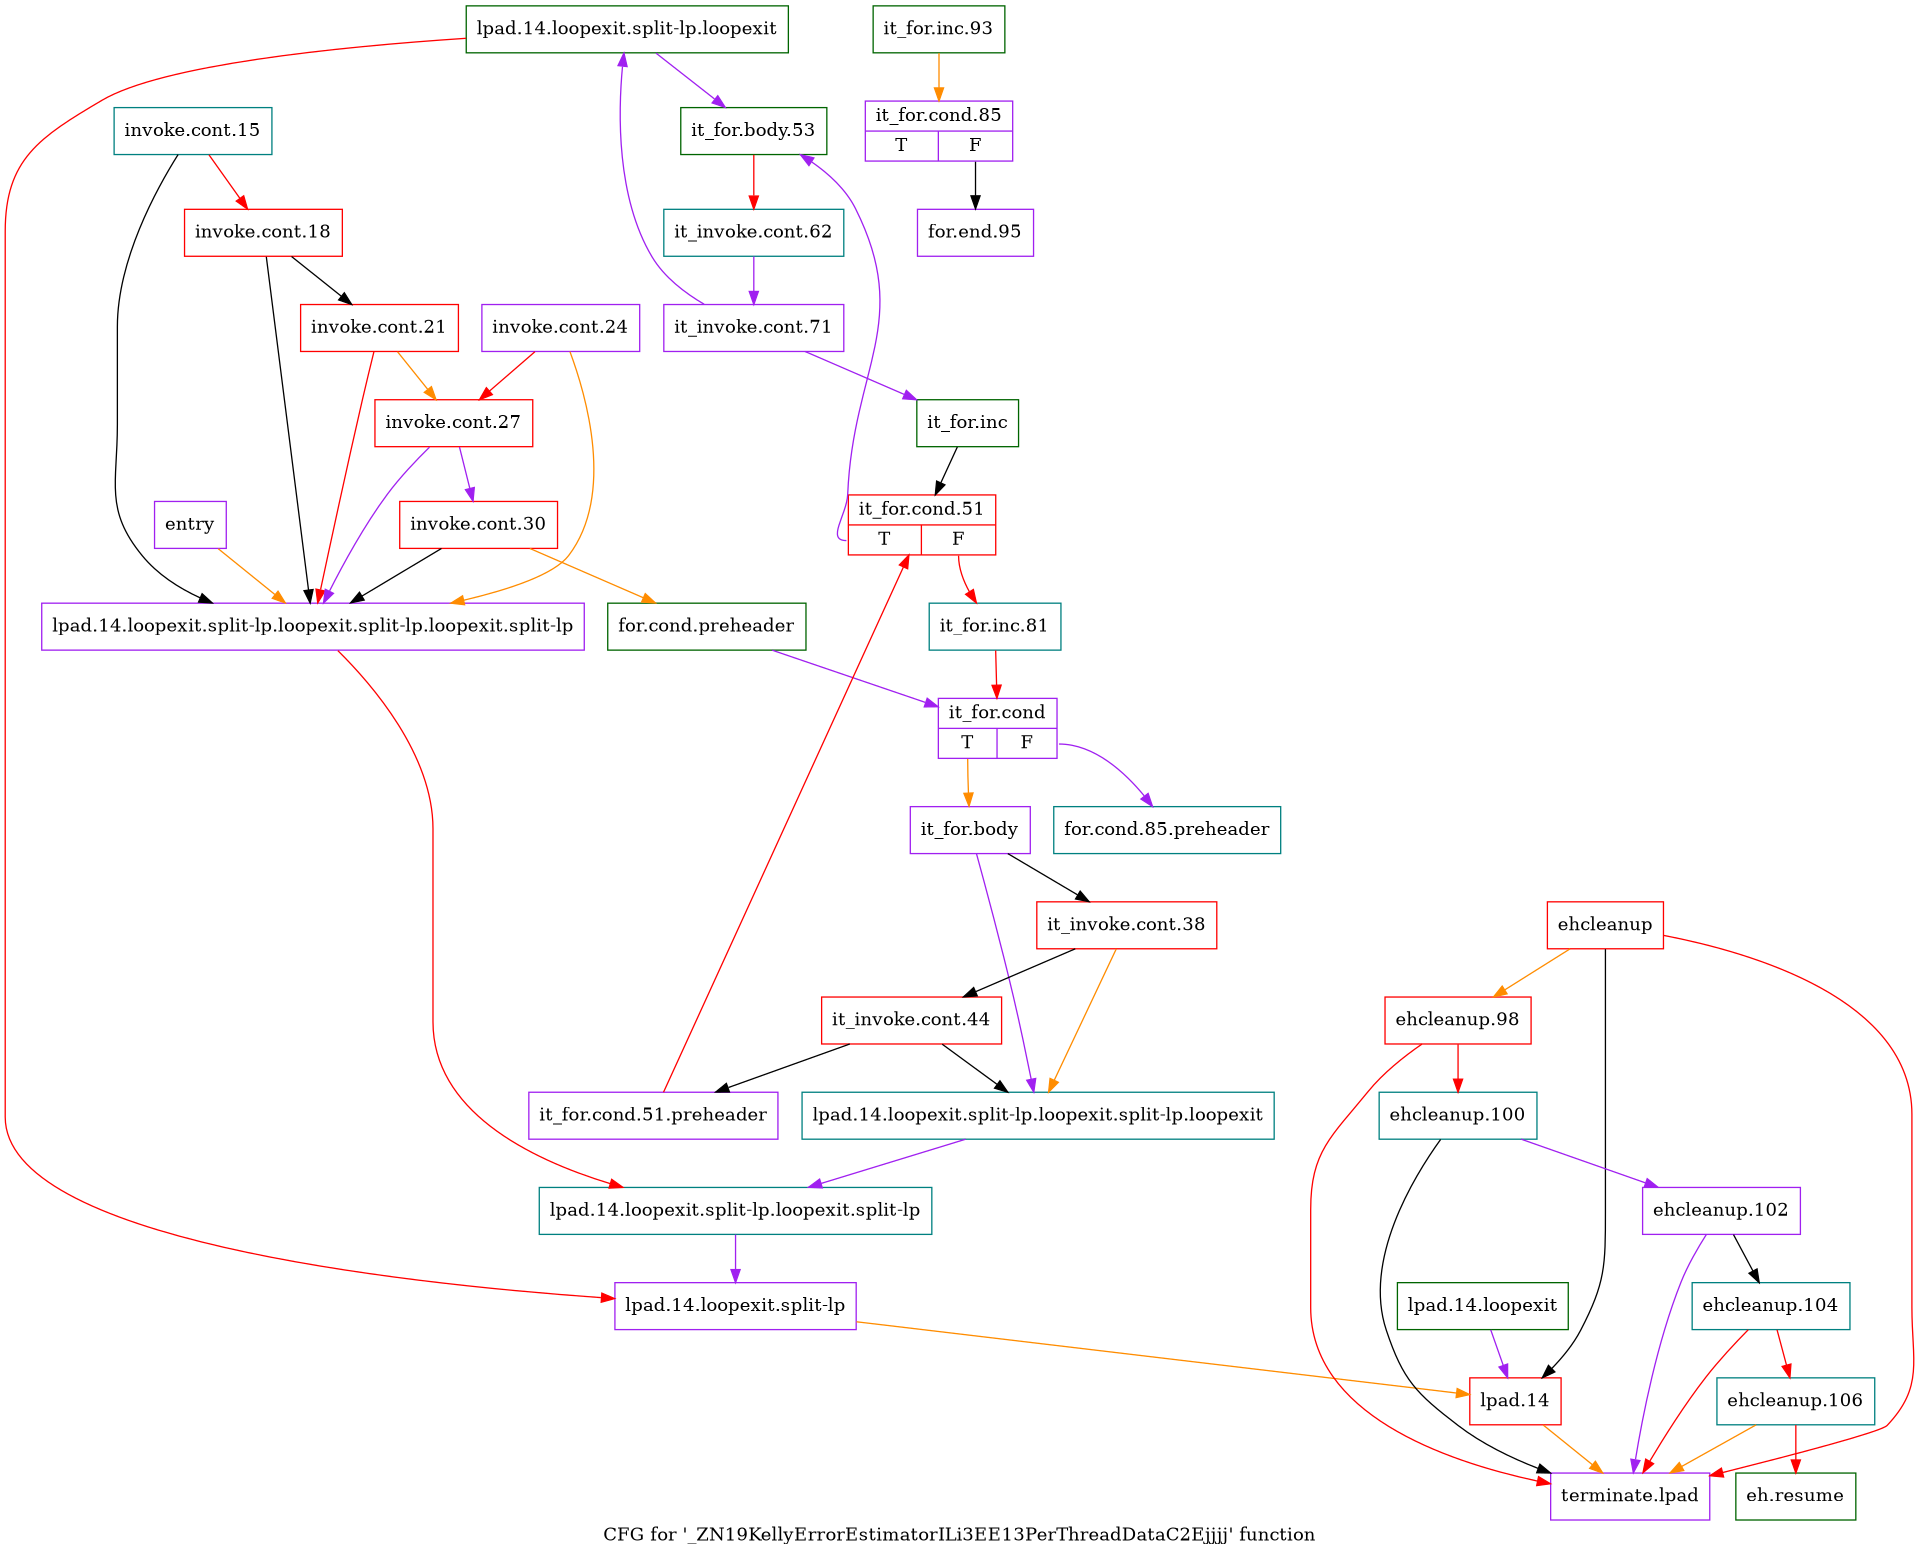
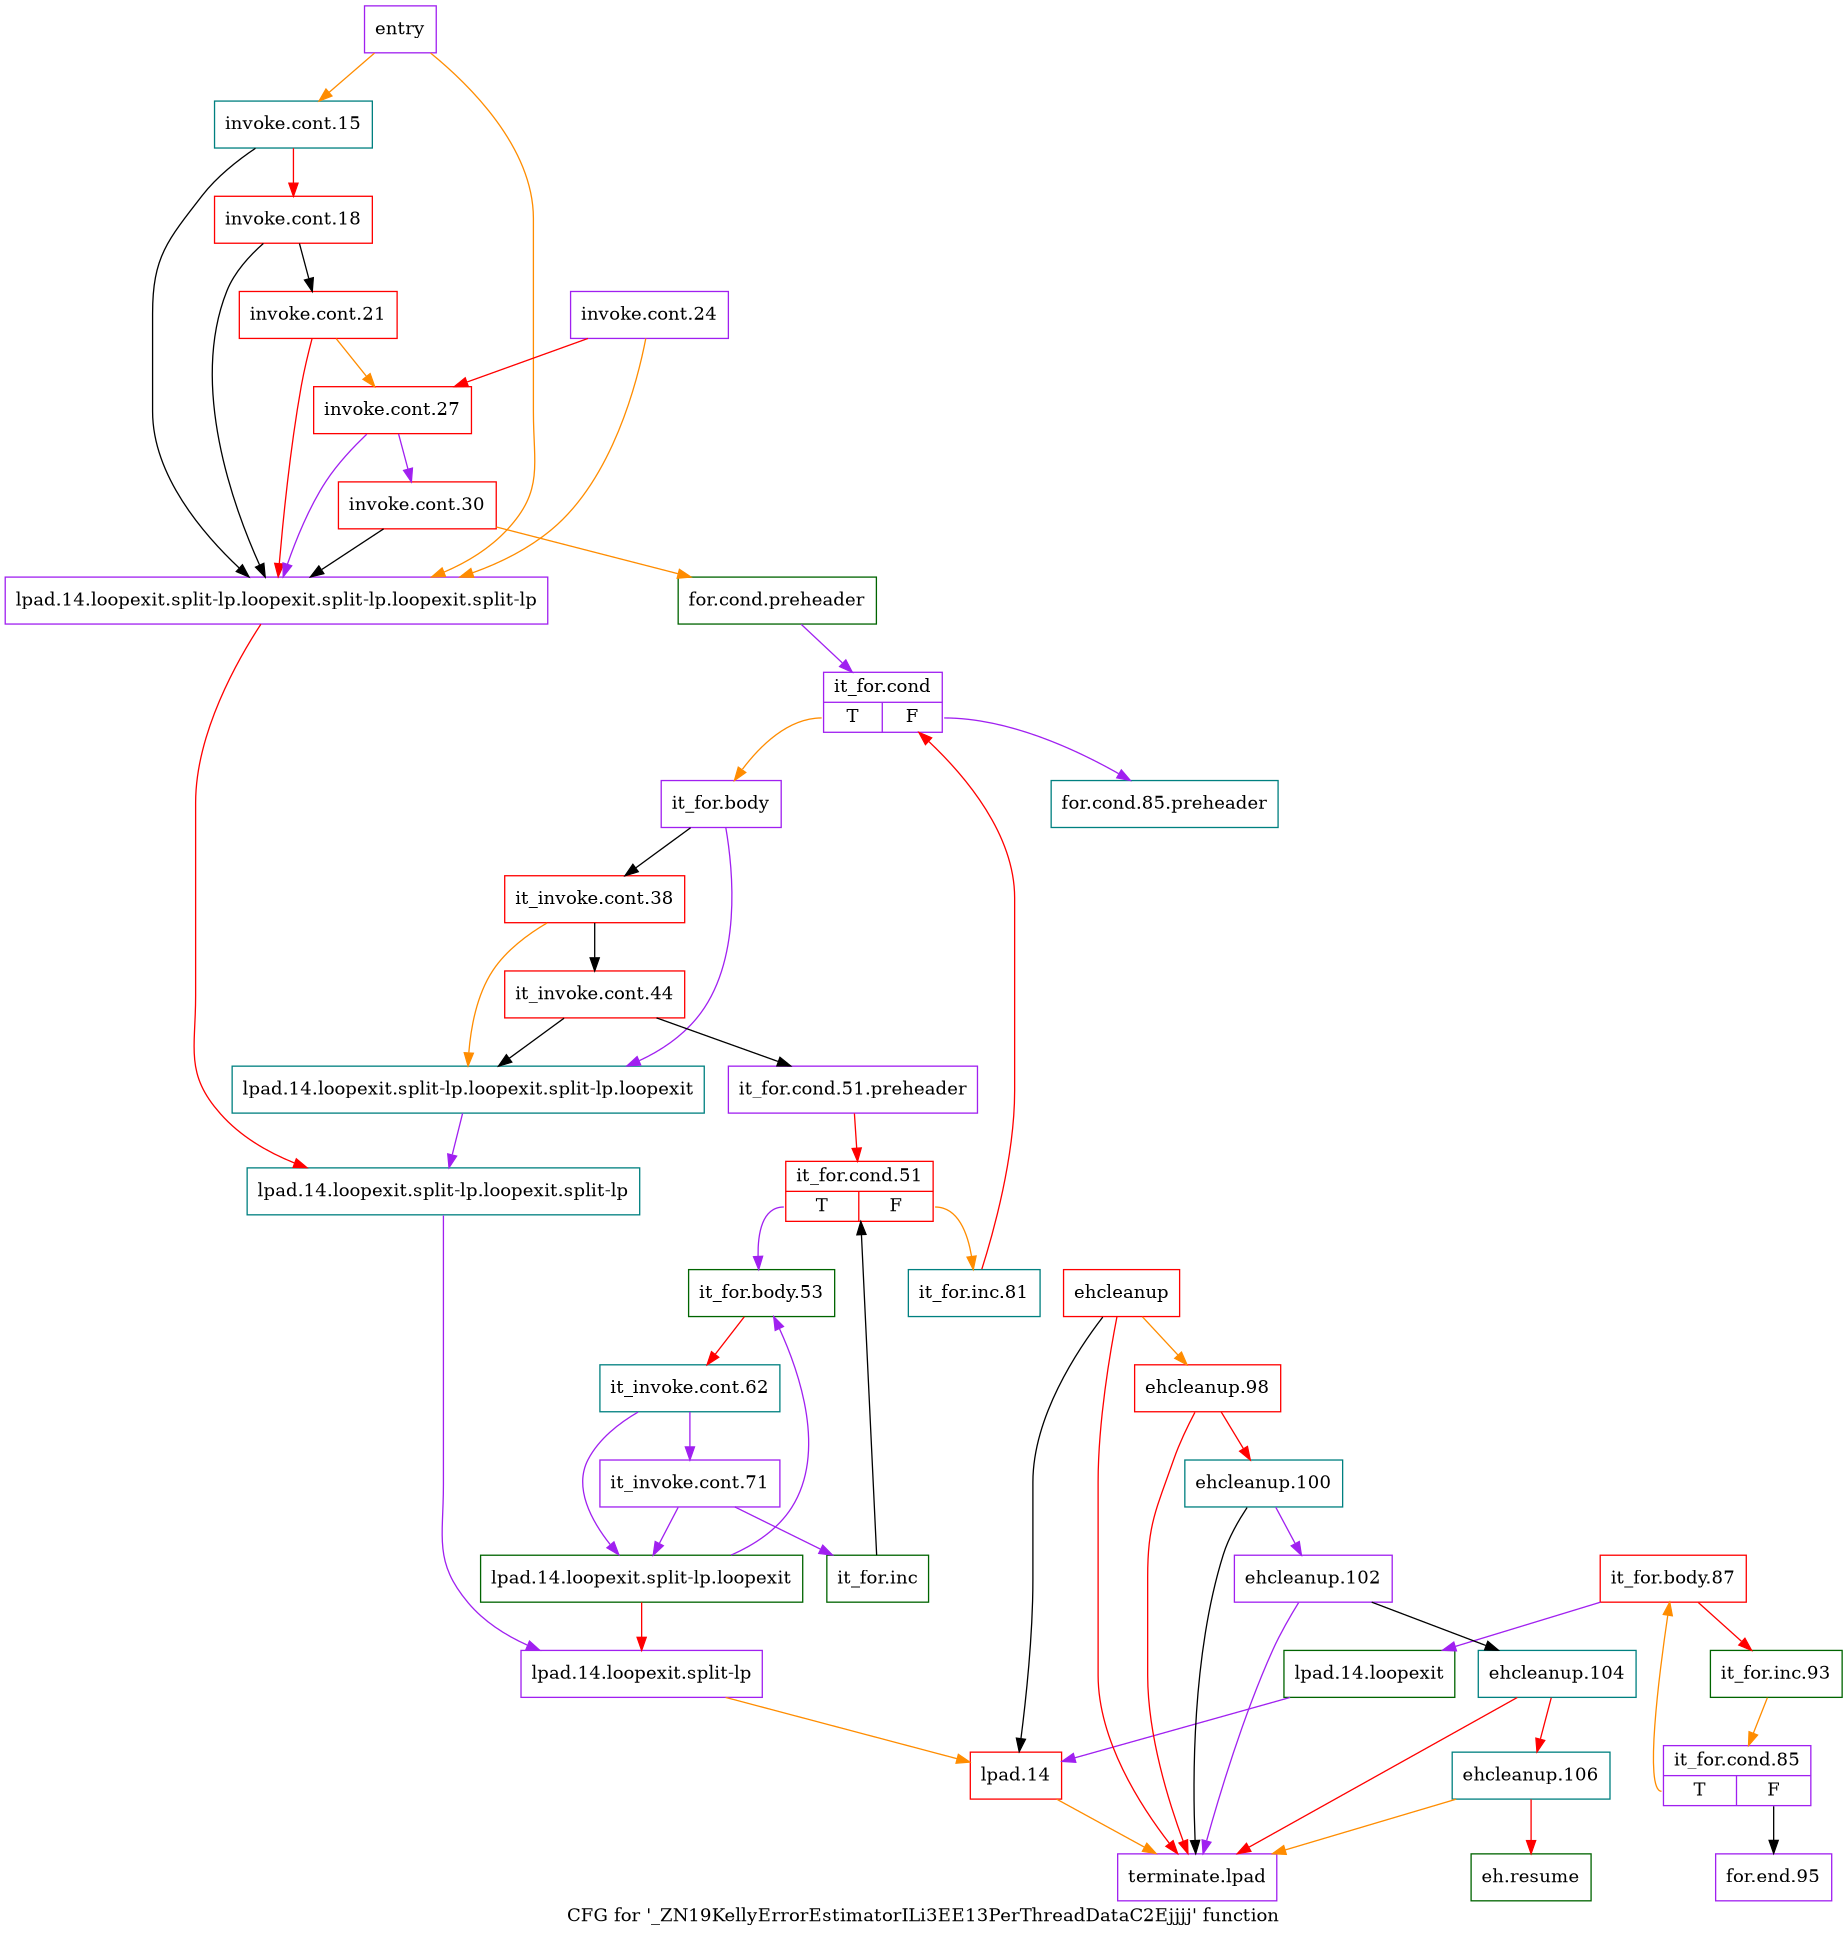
none -> (352, 73)
(962, 574) -> (961, 1225)
none -> (584, 1470)
none -> (1673, 1579)
